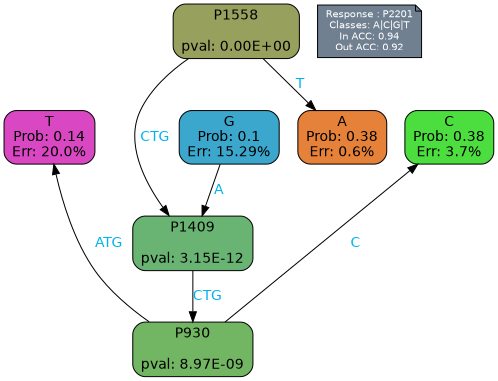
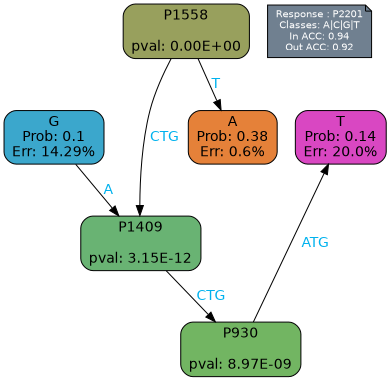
(229, 137) -> (54, 137)
(449, 137) -> none
